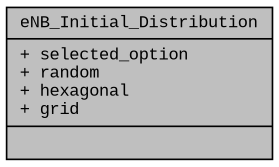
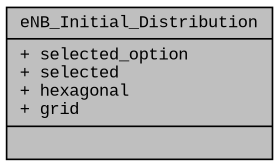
(60, 73) -> (70, 73)
